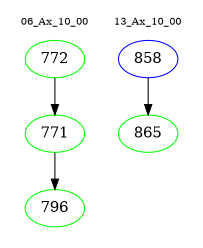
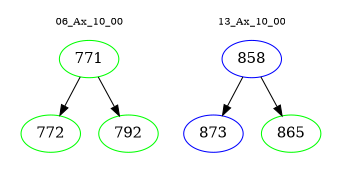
(55, 91) -> (73, 92)
none -> (213, 134)
(55, 208) -> (128, 134)
